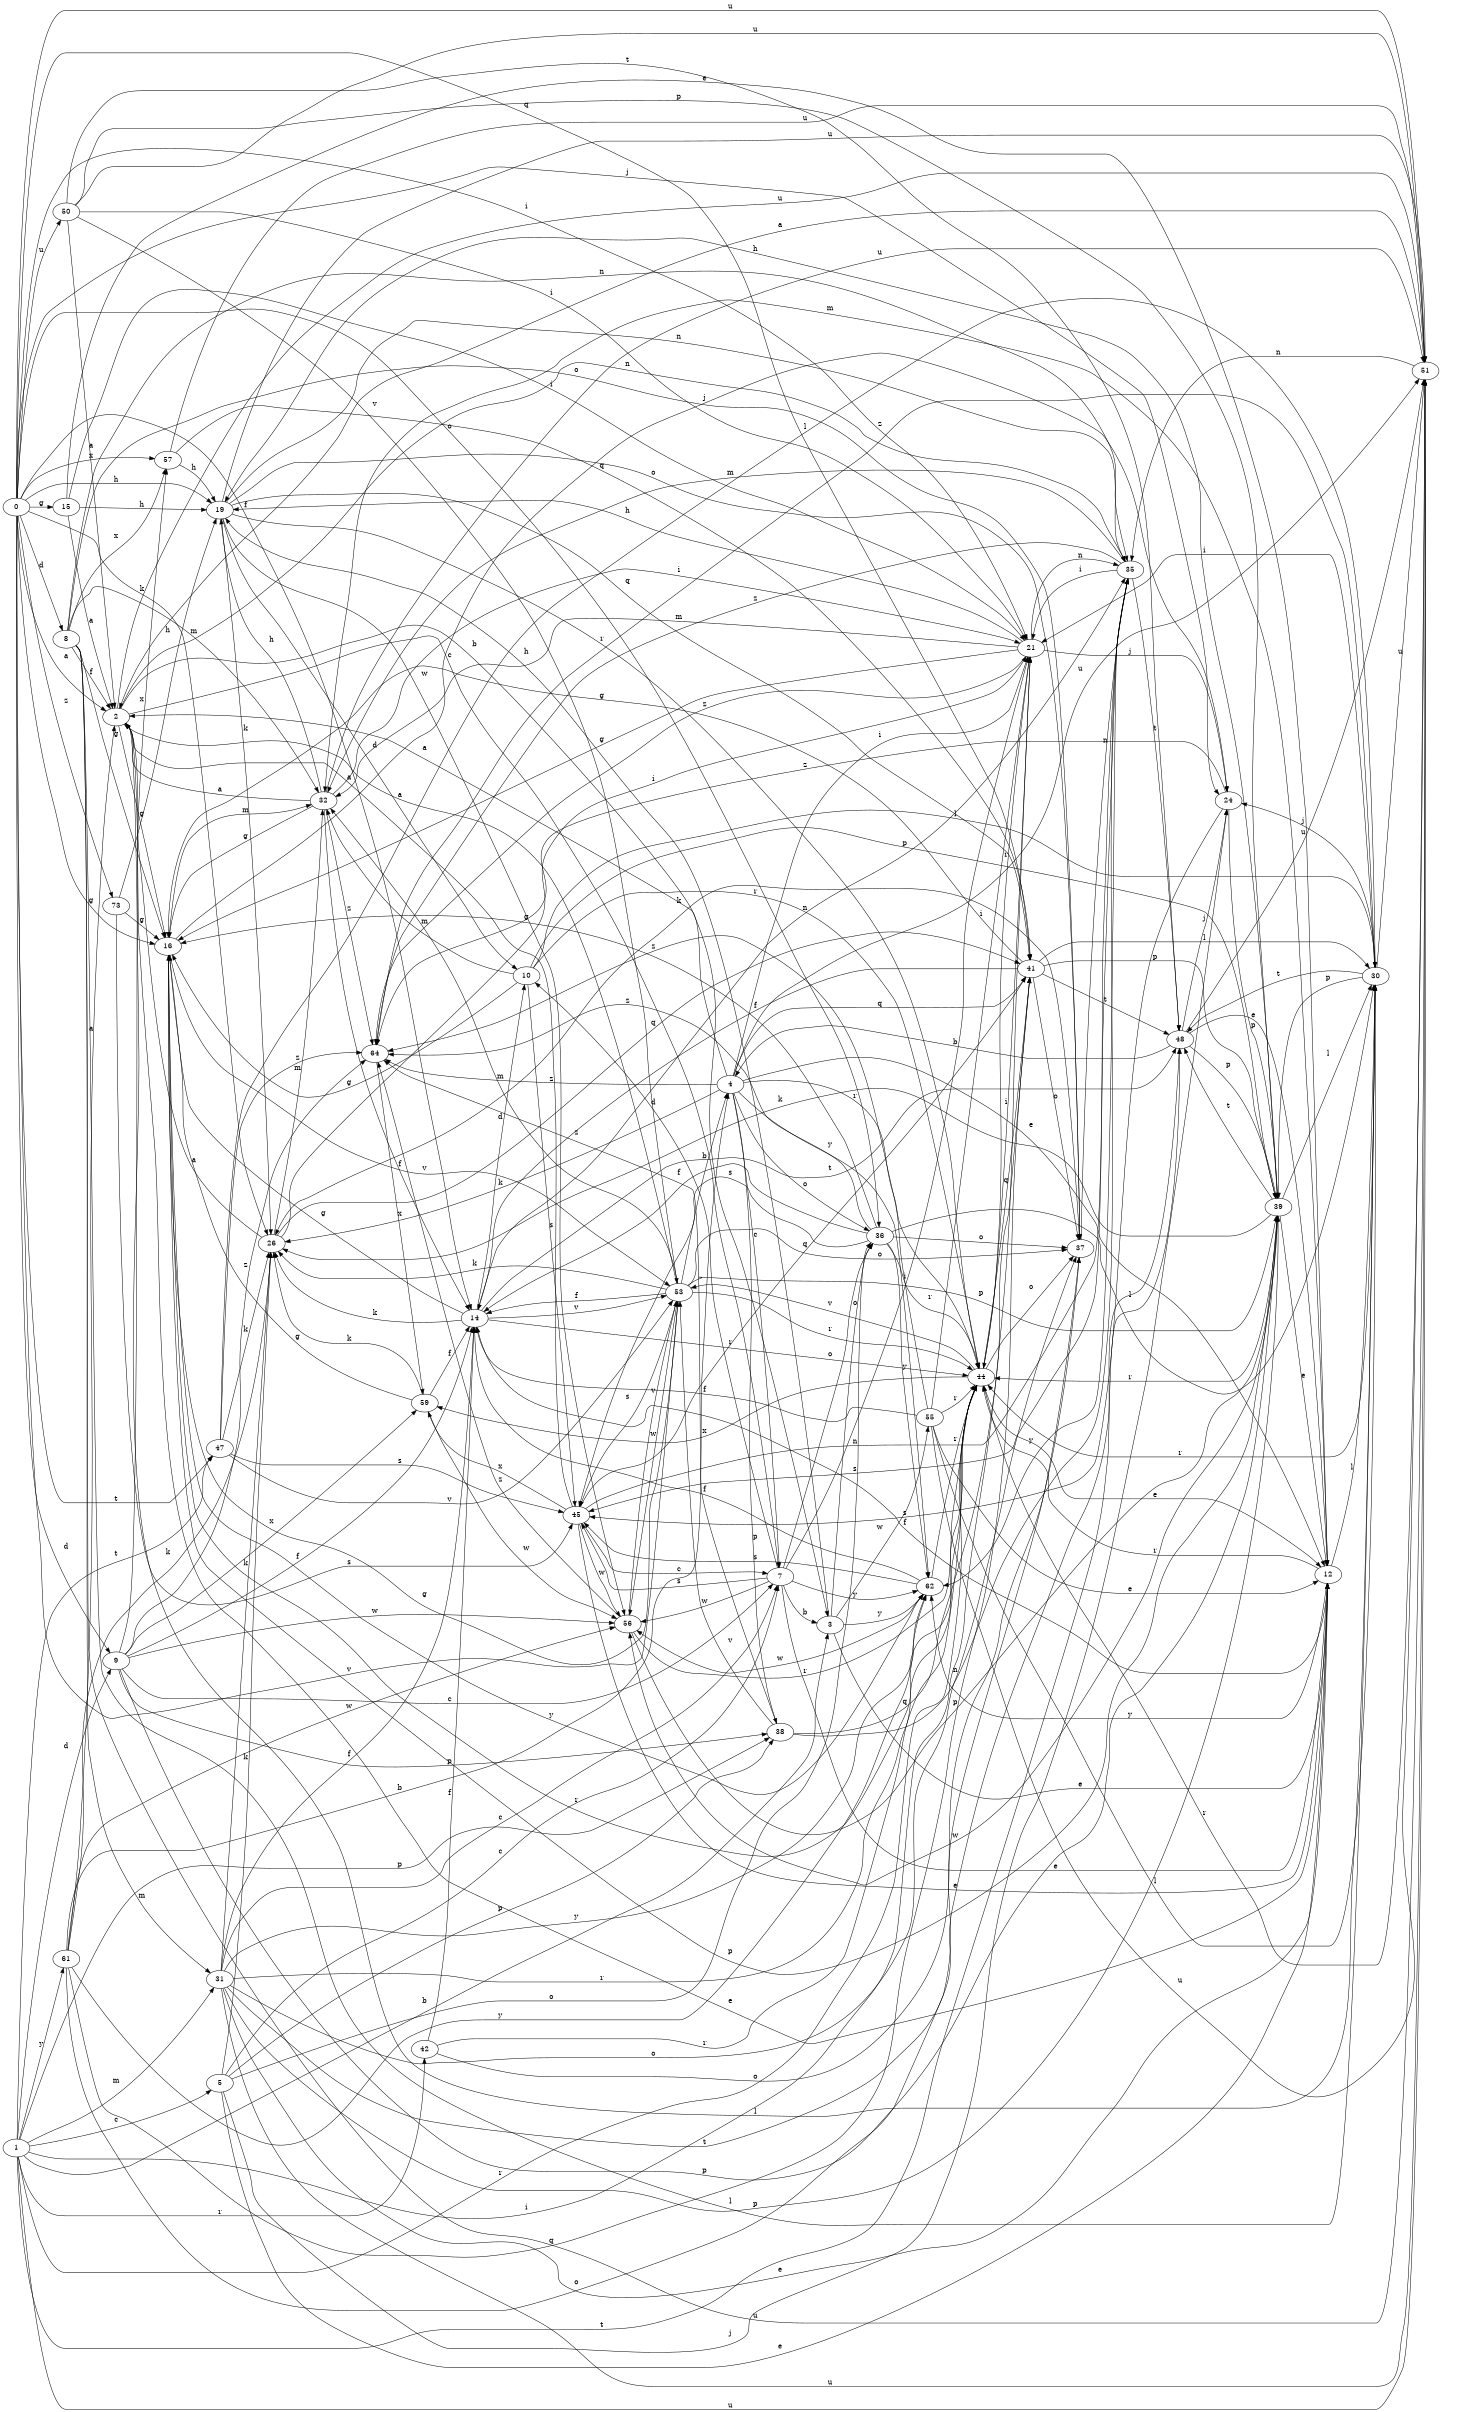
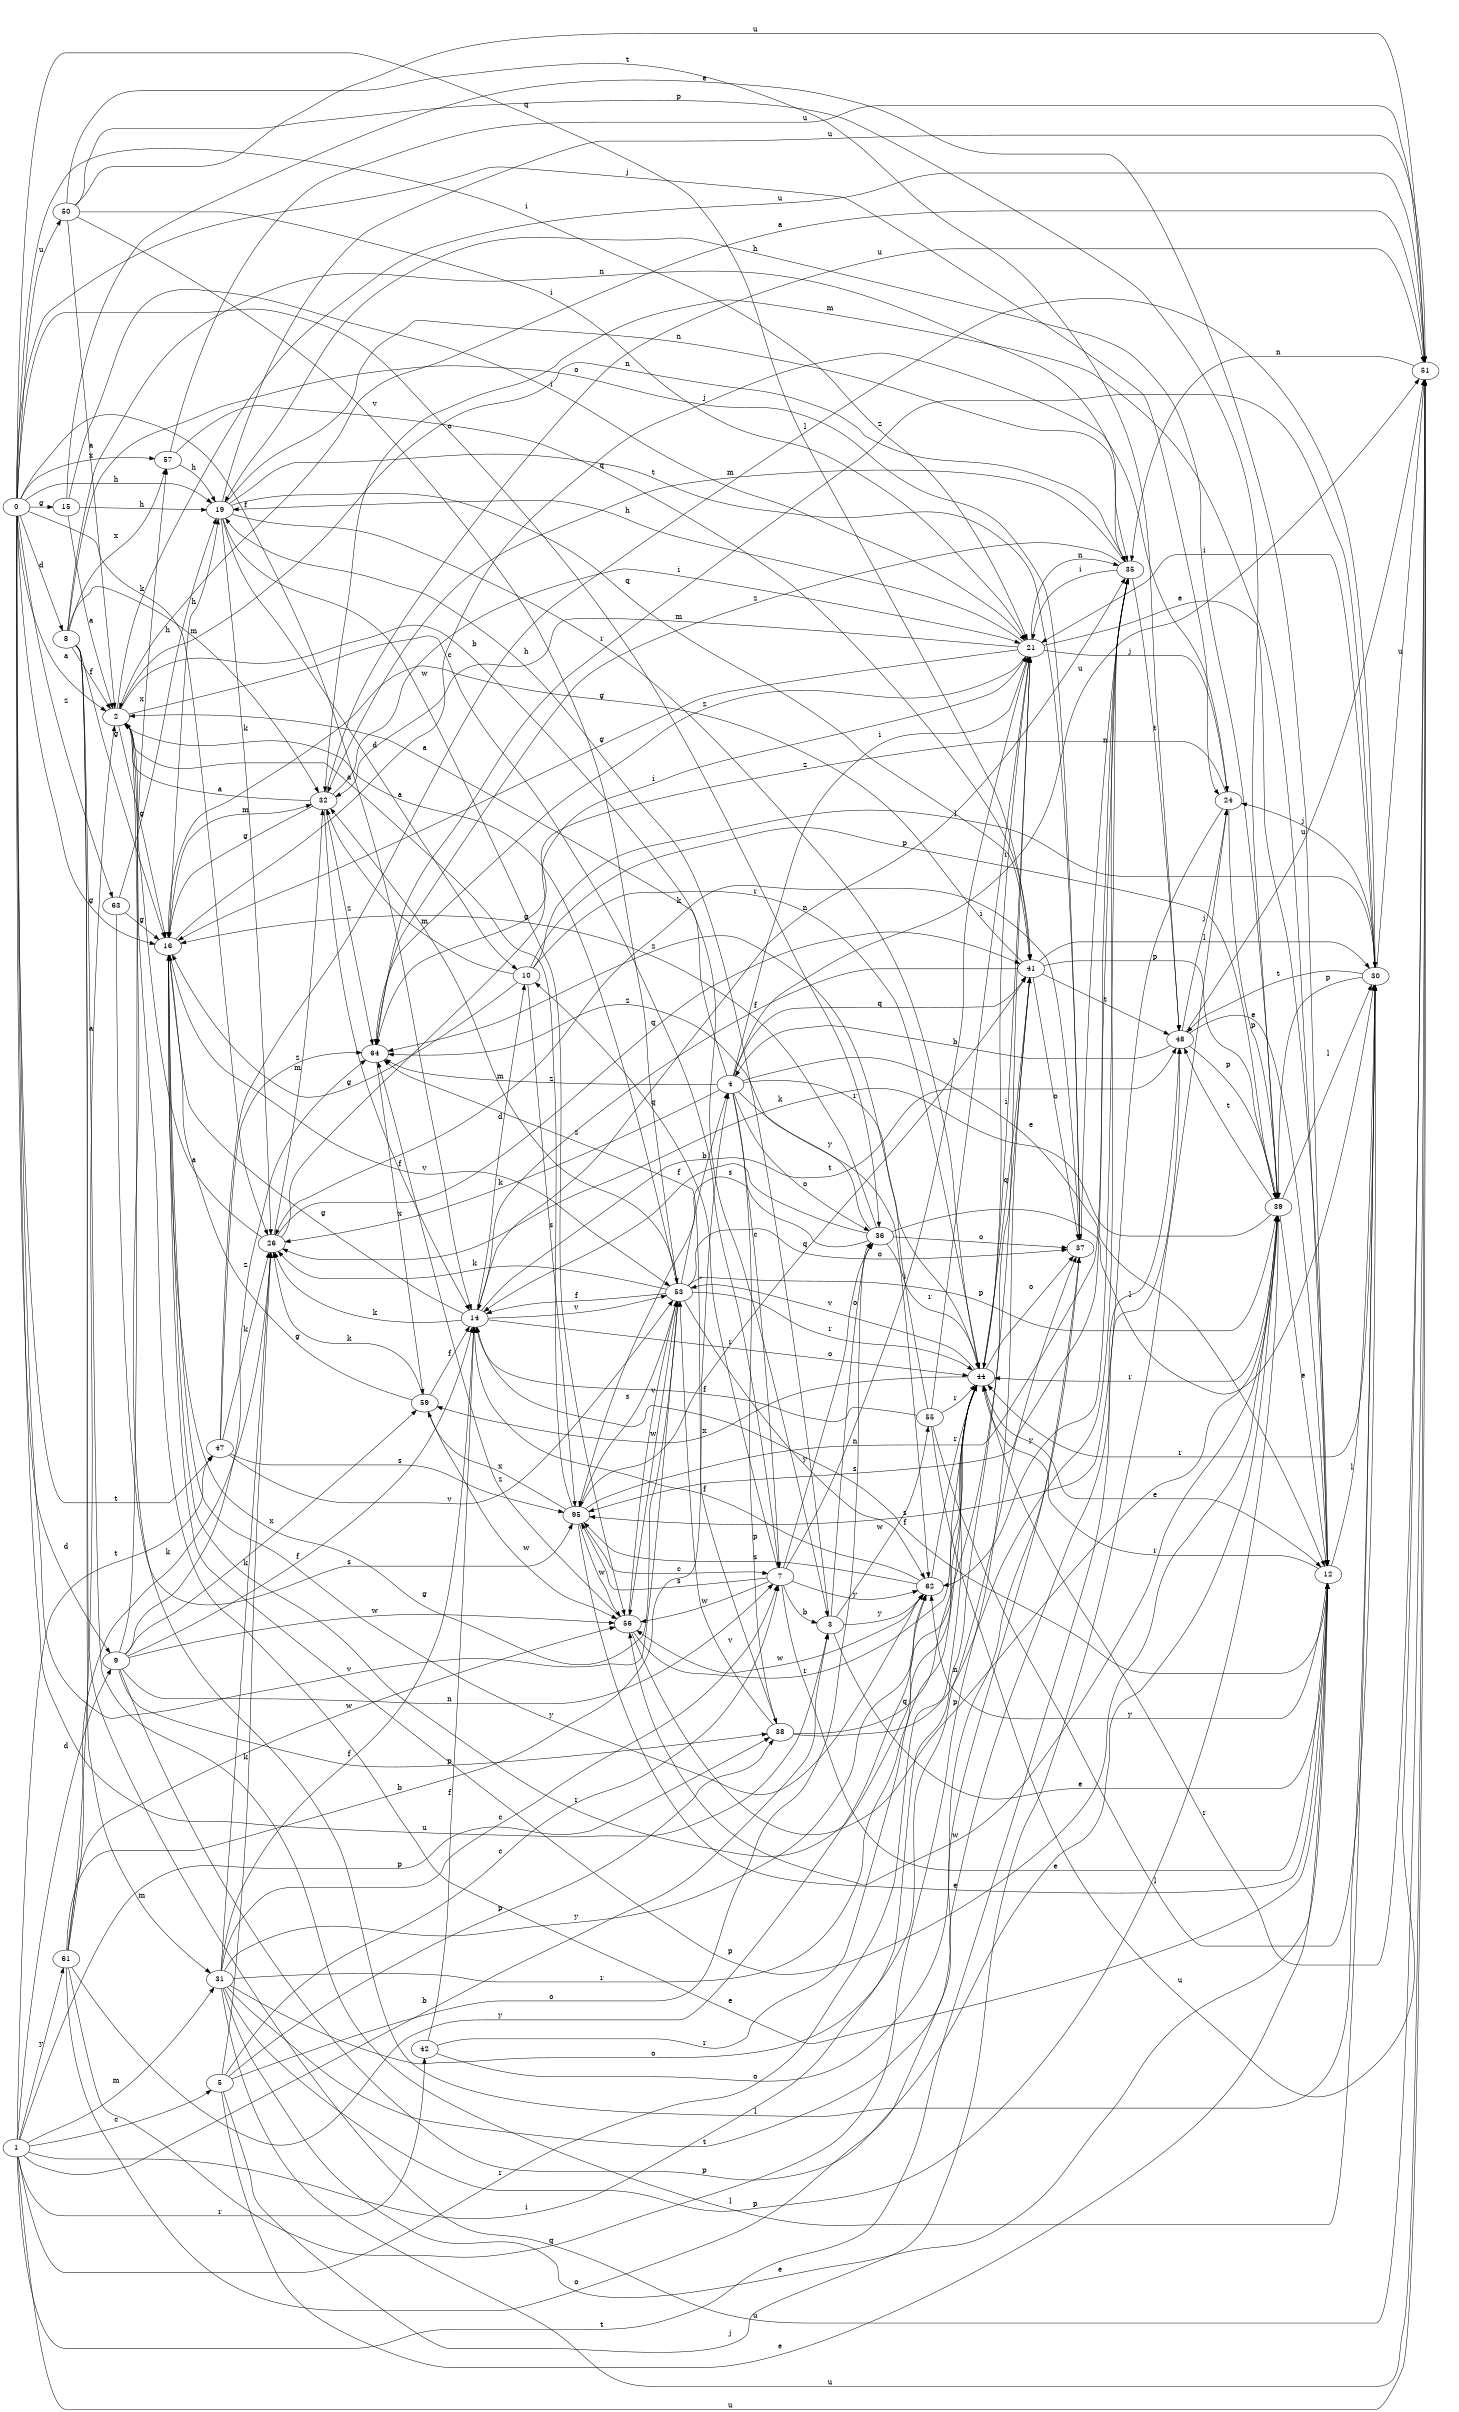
(650, 10) -> (36, 1580)
(653, 473) -> (653, 473)
(270, 657) -> (181, 728)
(116, 906) -> (116, 906)
(653, 1103) -> (653, 1103)
(906, 1408) -> (785, 1443)
(576, 1515) -> (576, 1515)
(1073, 1586) -> (1289, 950)
(450, 1700) -> (450, 1700)
